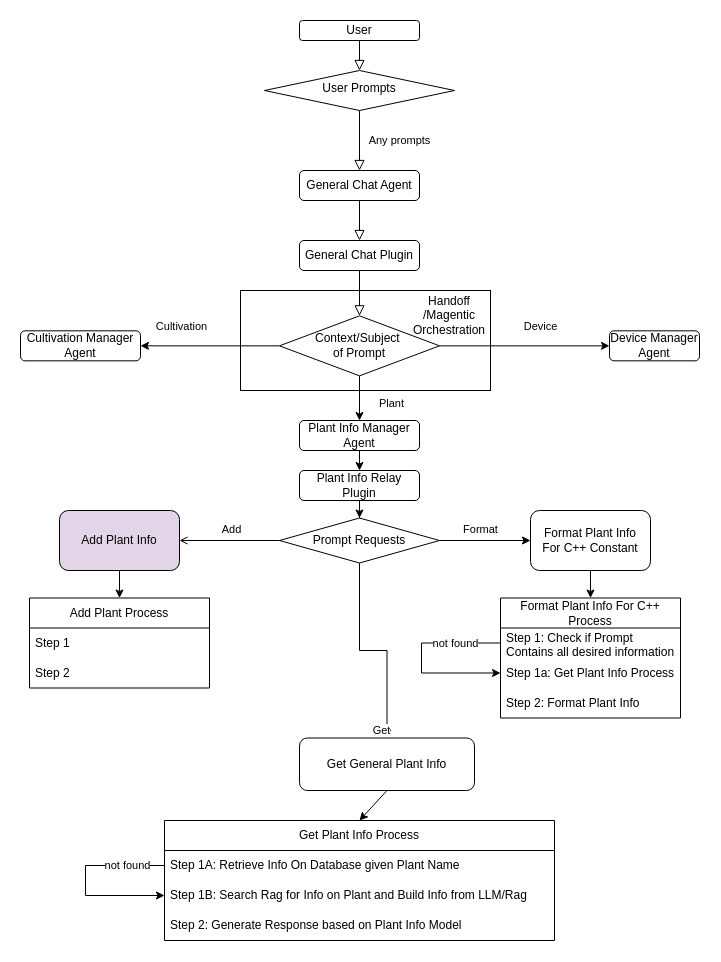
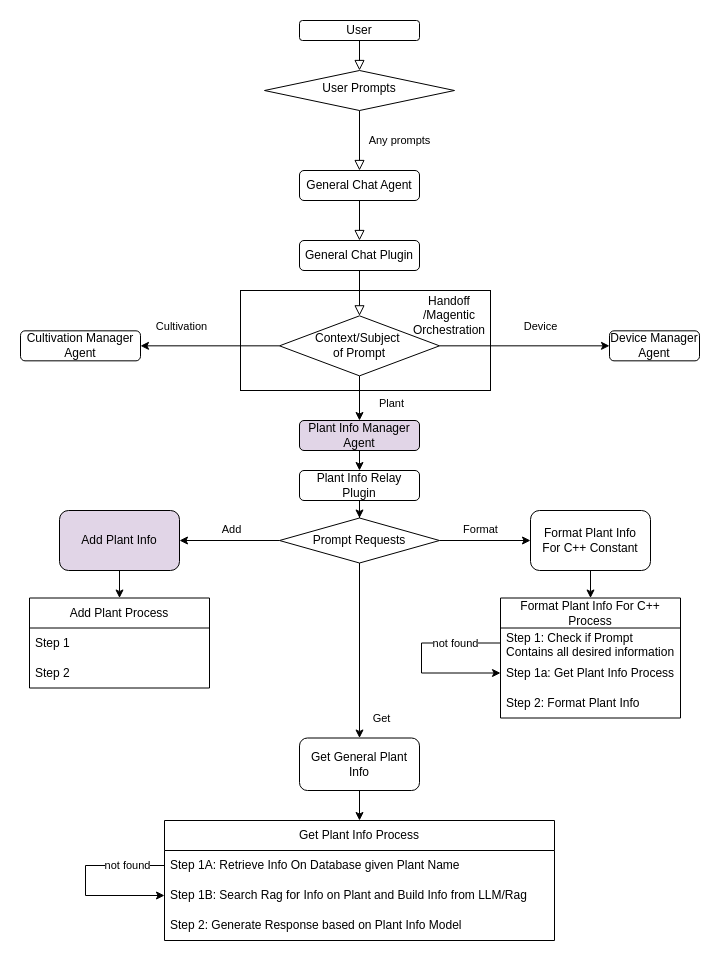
(360, 436) -> (360, 436)
(185, 541) -> (187, 541)
(387, 764) -> (360, 764)
